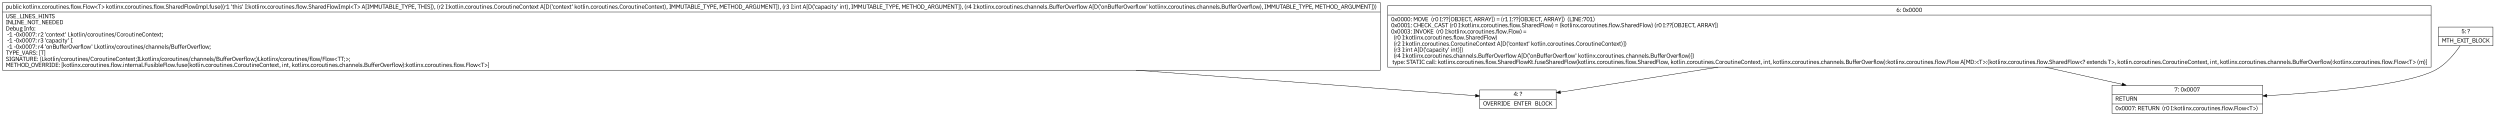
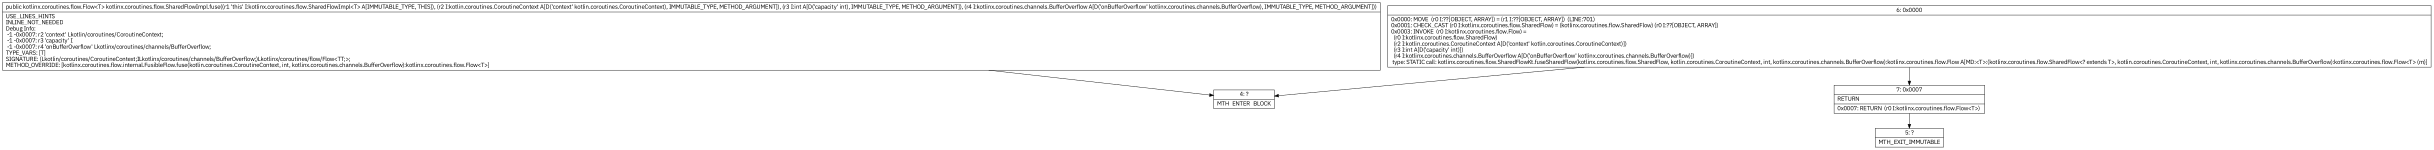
(2466, 41) -> (1909, 142)
(2370, 86) -> (1909, 119)
(1518, 104) -> (1244, 104)
